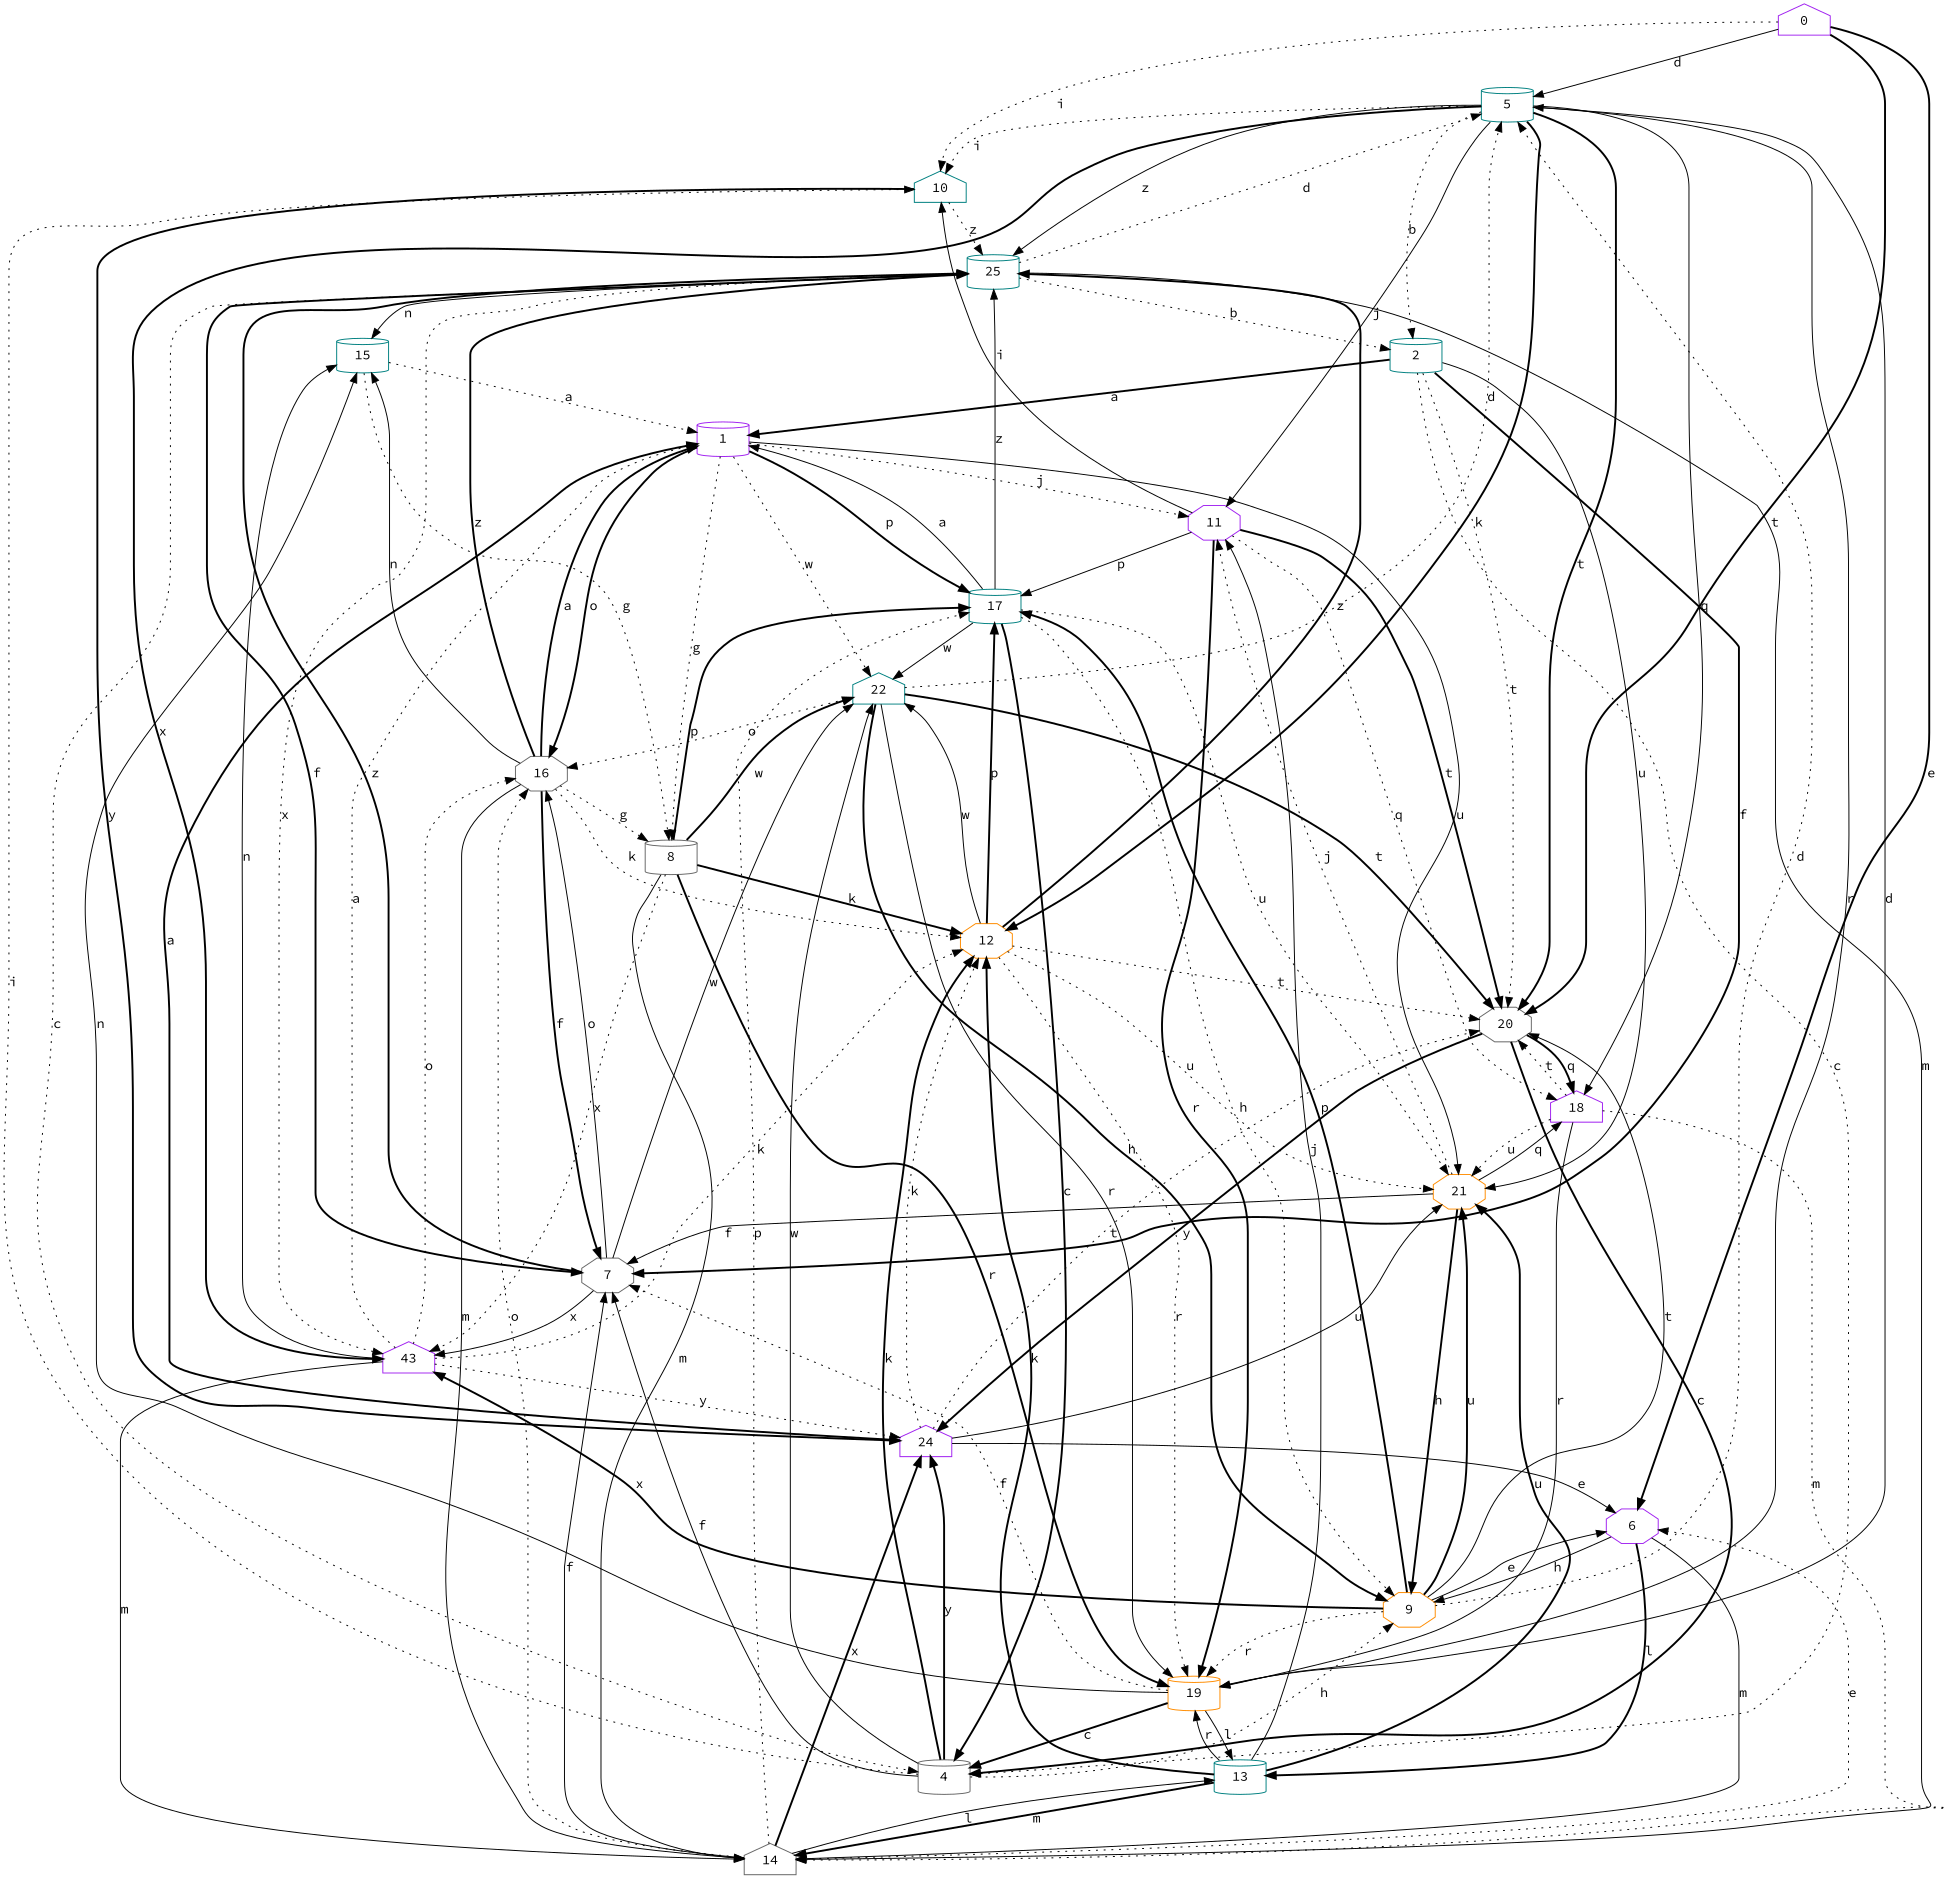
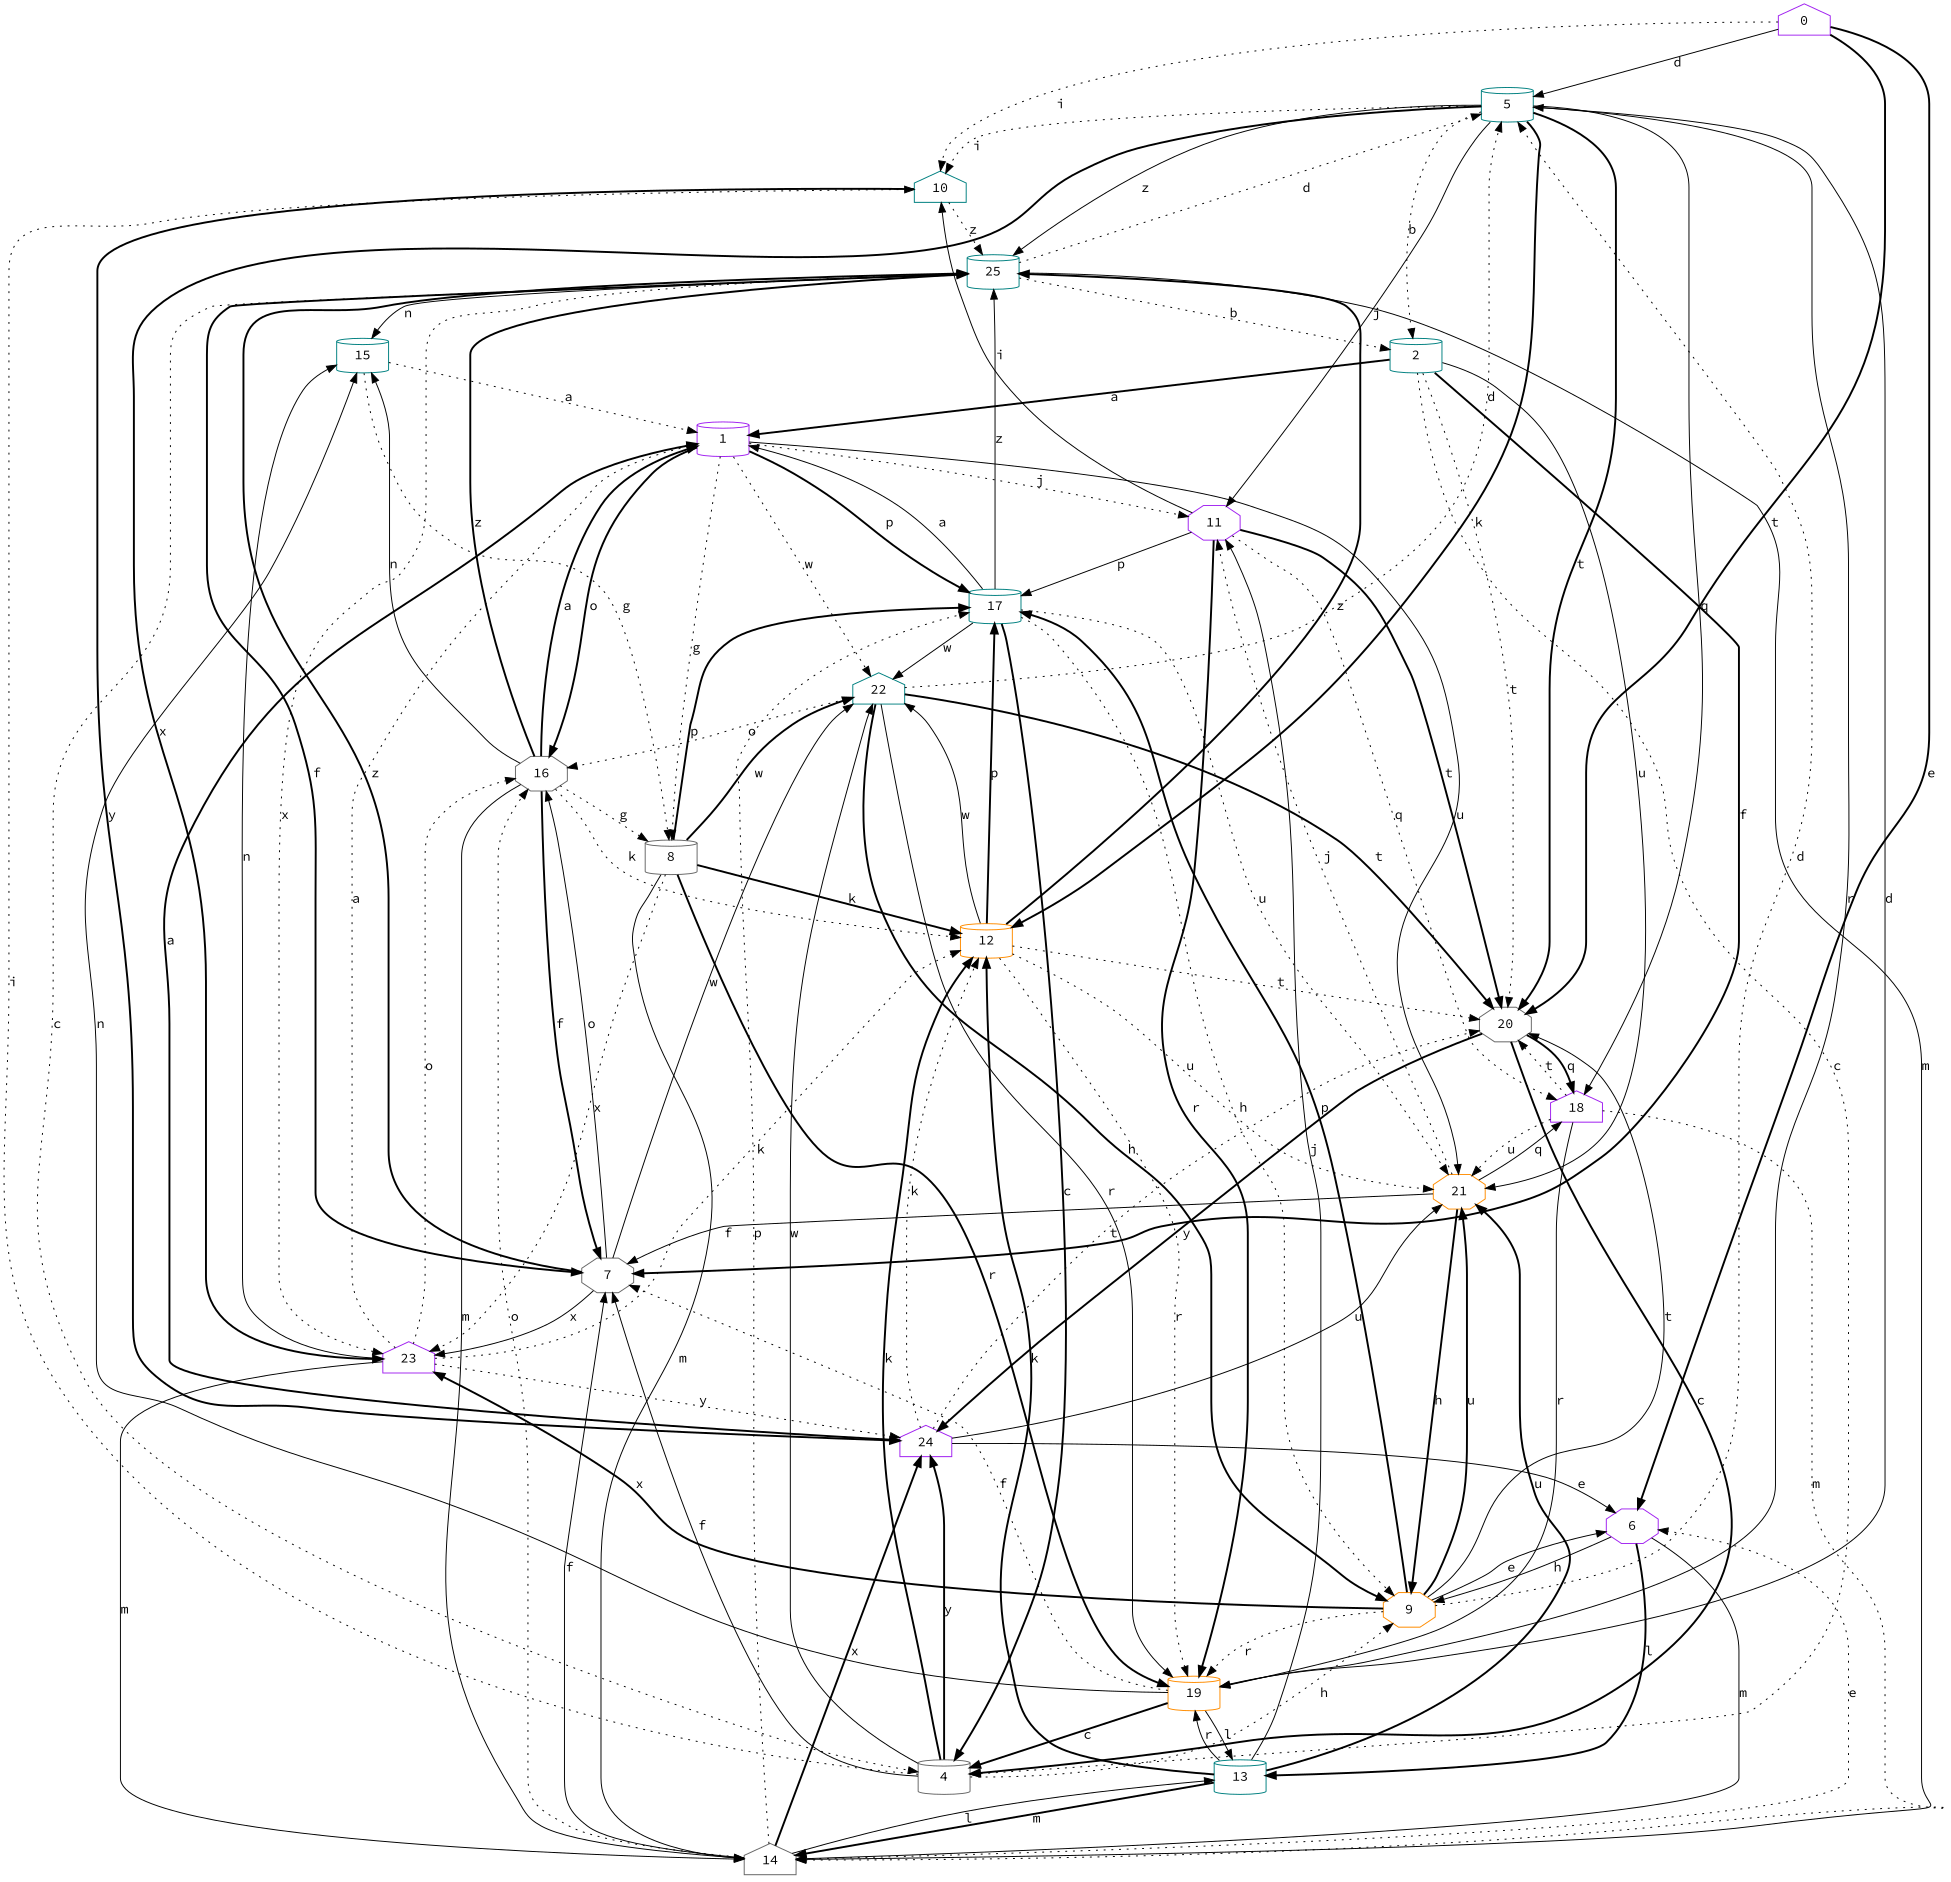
(986, 941) -> (986, 941)
(409, 1359) -> (409, 1359)
